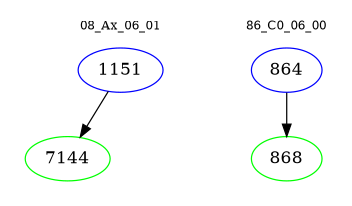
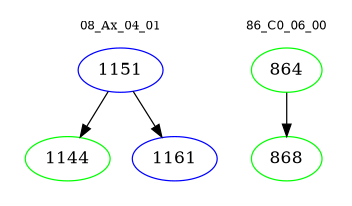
(121, 26) -> (121, 26)
(287, 70) -> (287, 70)
(68, 159) -> (68, 159)
none -> (175, 159)
